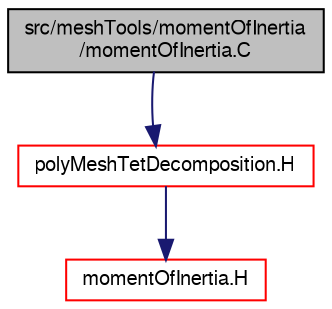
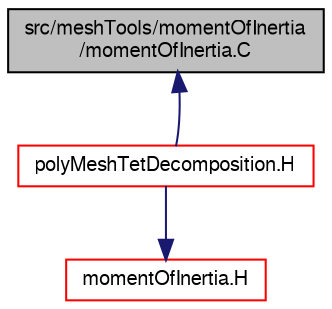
(152, 99) -> (179, 119)
